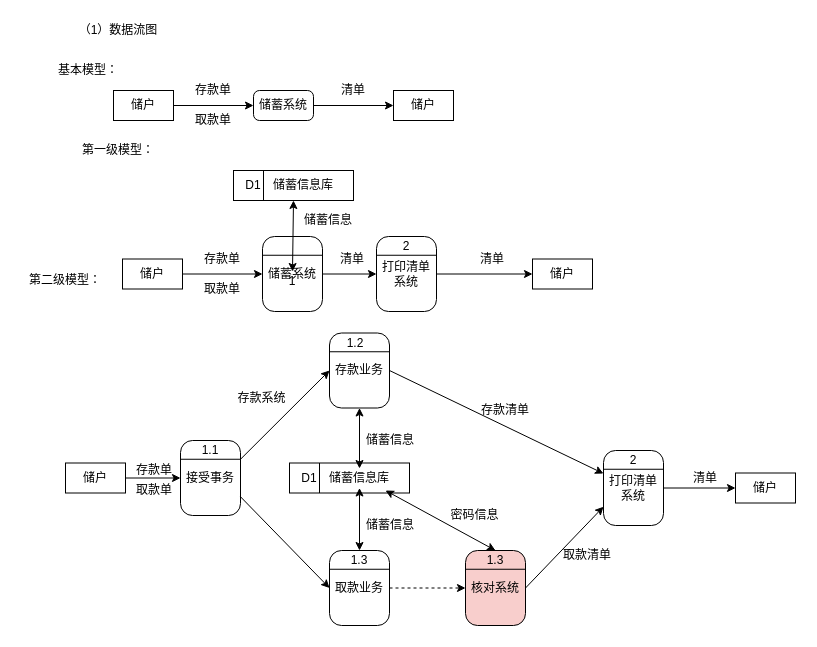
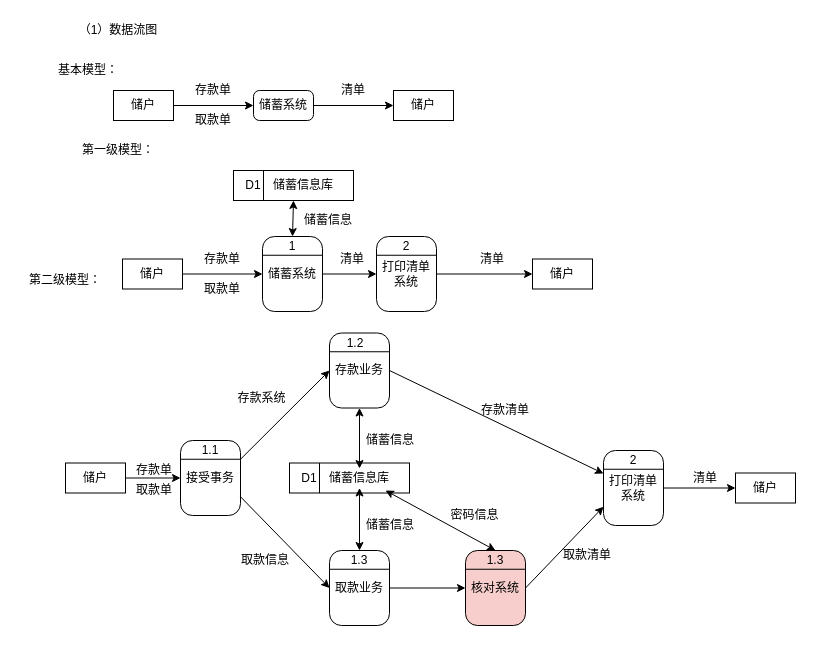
(293, 282) -> (293, 247)
none -> (266, 561)
(423, 588) -> (423, 588)
